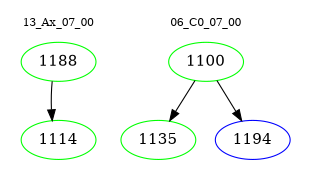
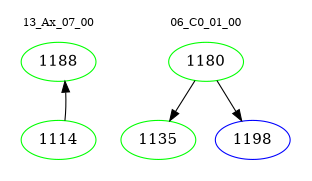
(206, 23) -> (206, 23)
(206, 62) -> (206, 62)
(51, 95) -> (66, 107)
(253, 140) -> (253, 140)
